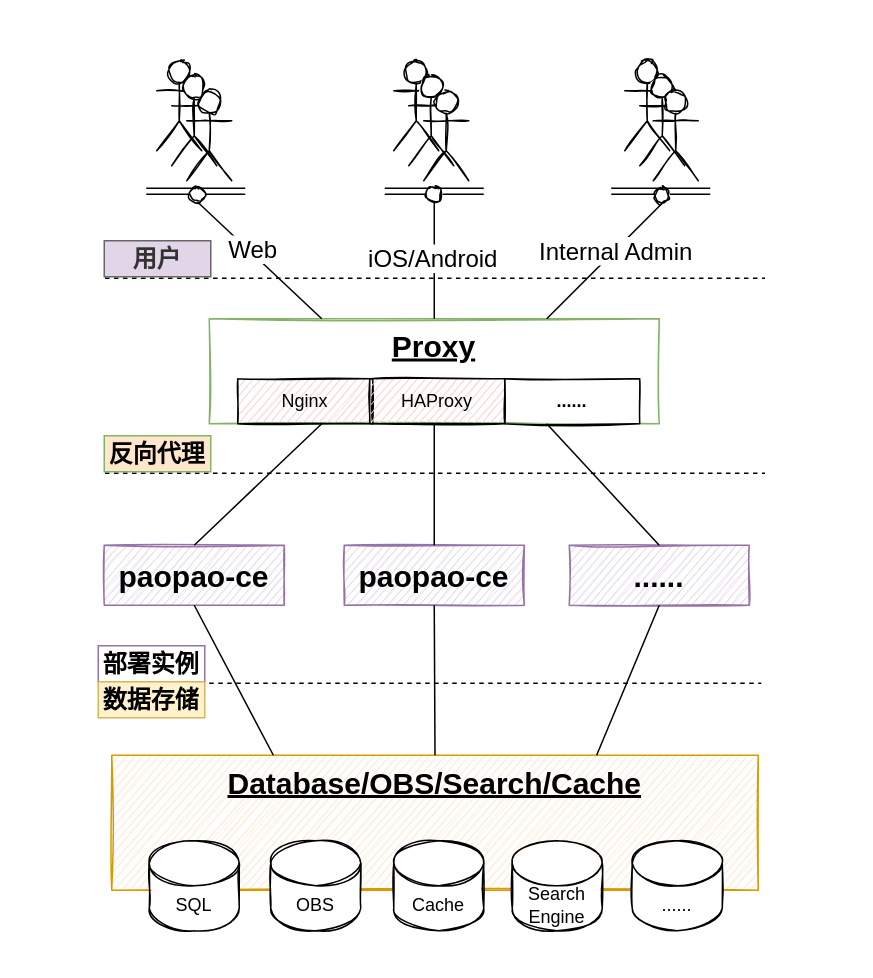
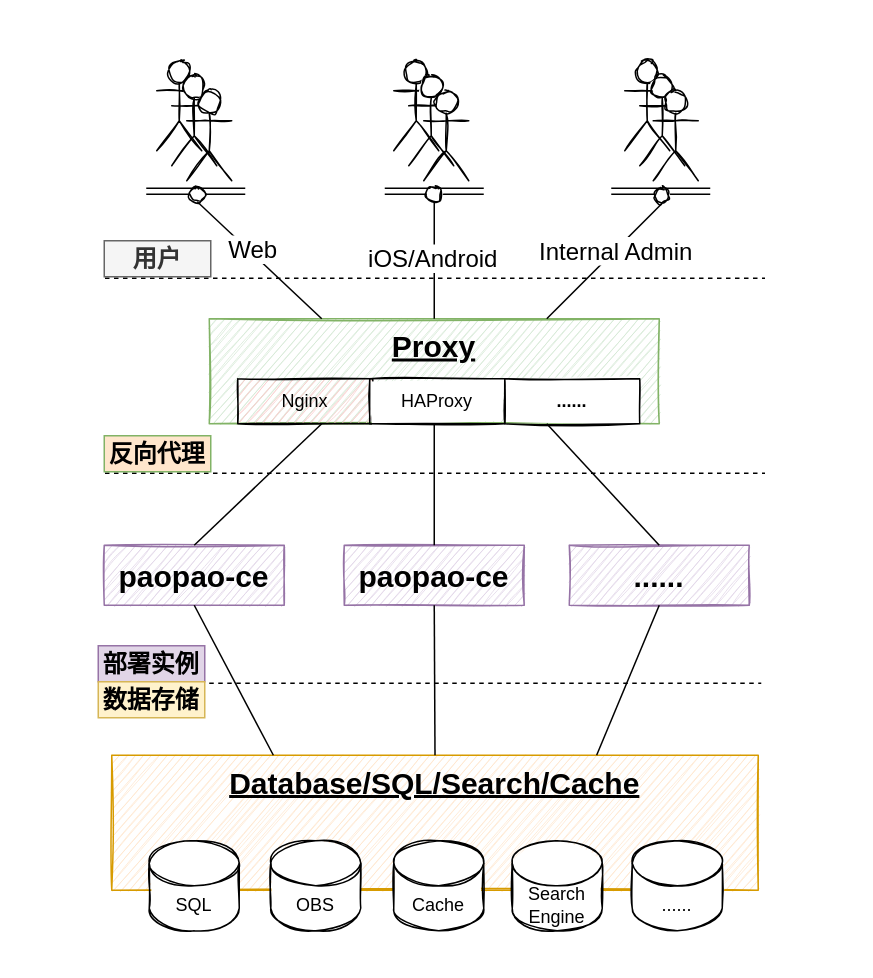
(158, 259) -> (158, 259)
(434, 371) -> (434, 371)
(437, 401) -> (437, 401)
(152, 664) -> (152, 664)
(435, 784) -> (435, 784)
